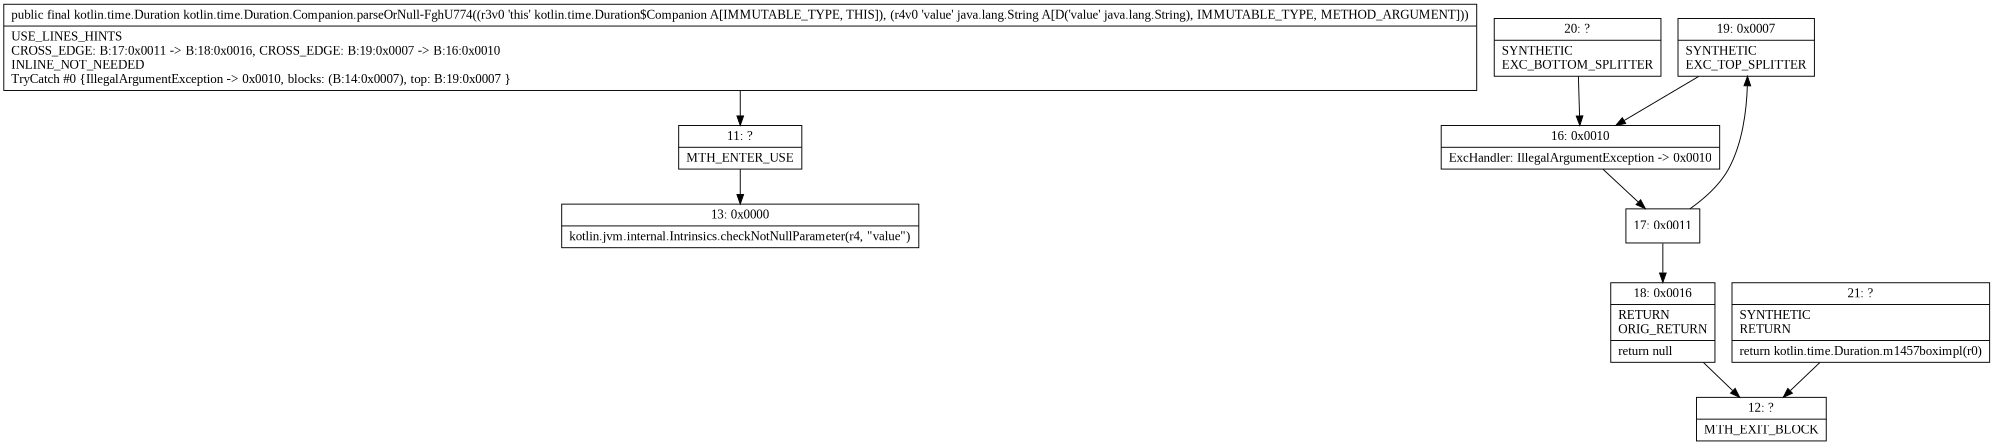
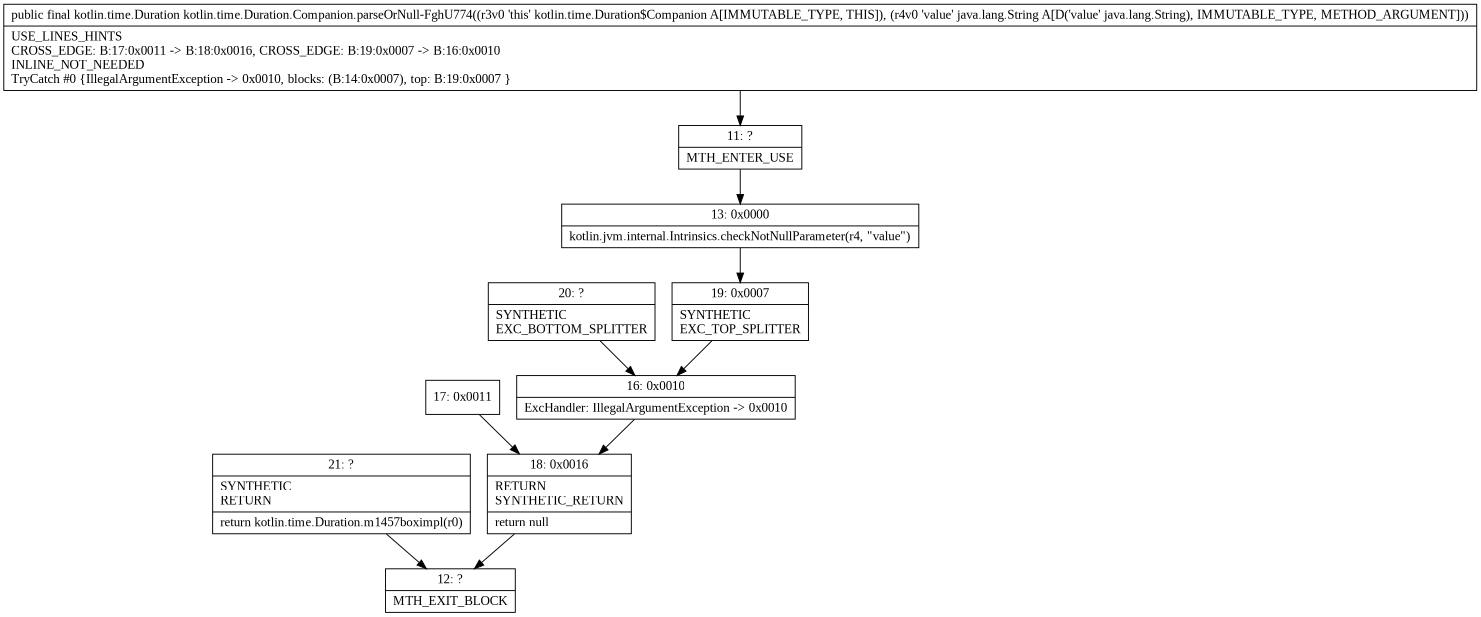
(1735, 155) -> (740, 261)
(1621, 186) -> (620, 433)
(1663, 329) -> (559, 501)
